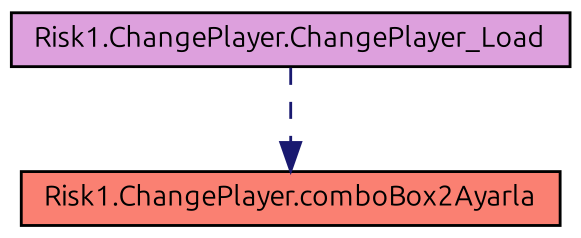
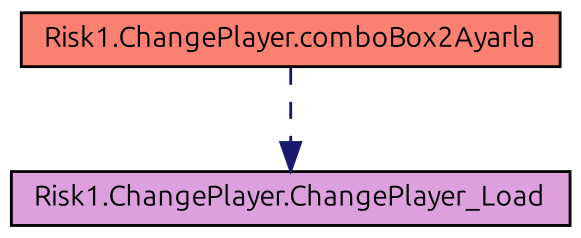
(291, 105) -> (291, 105)
